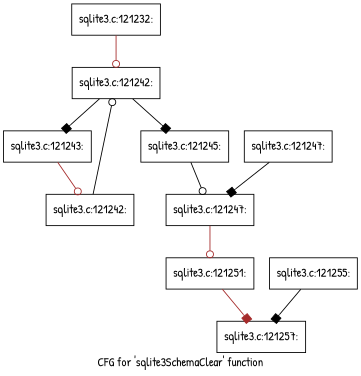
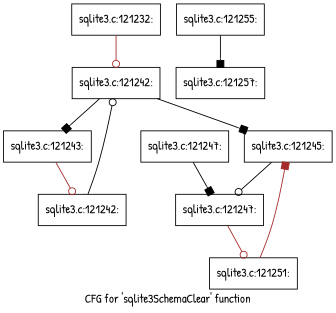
(233, 302) -> (275, 215)
